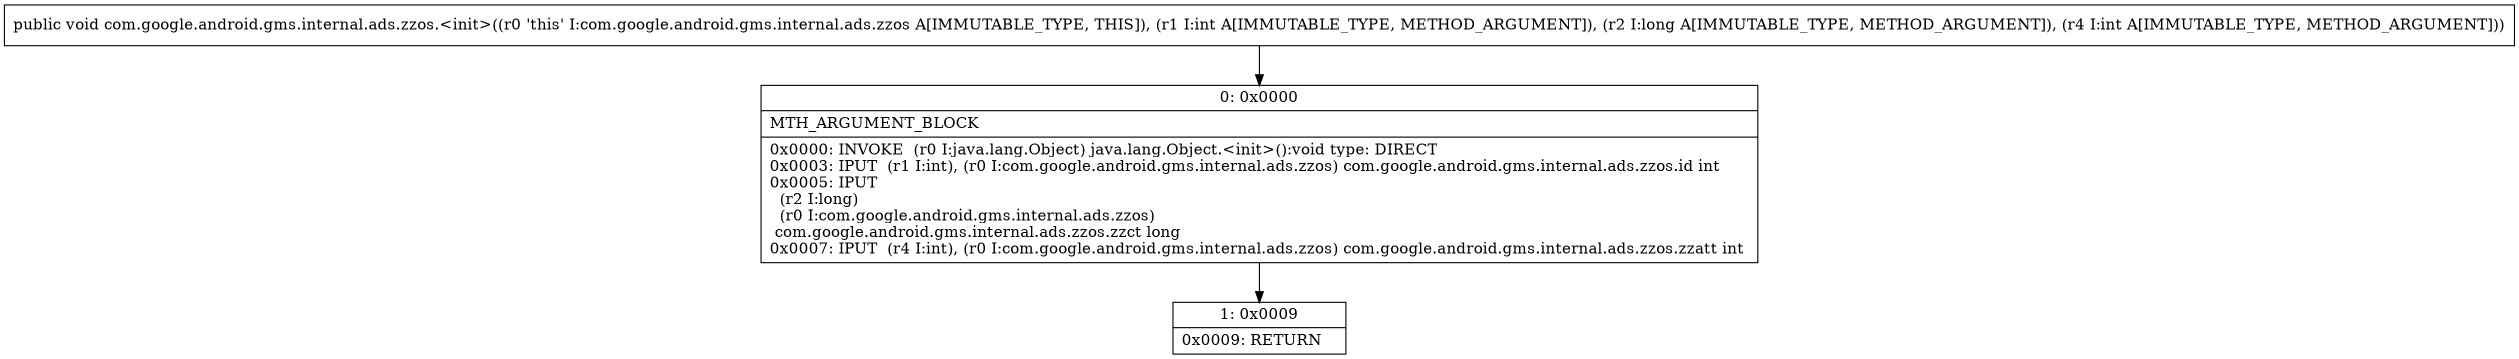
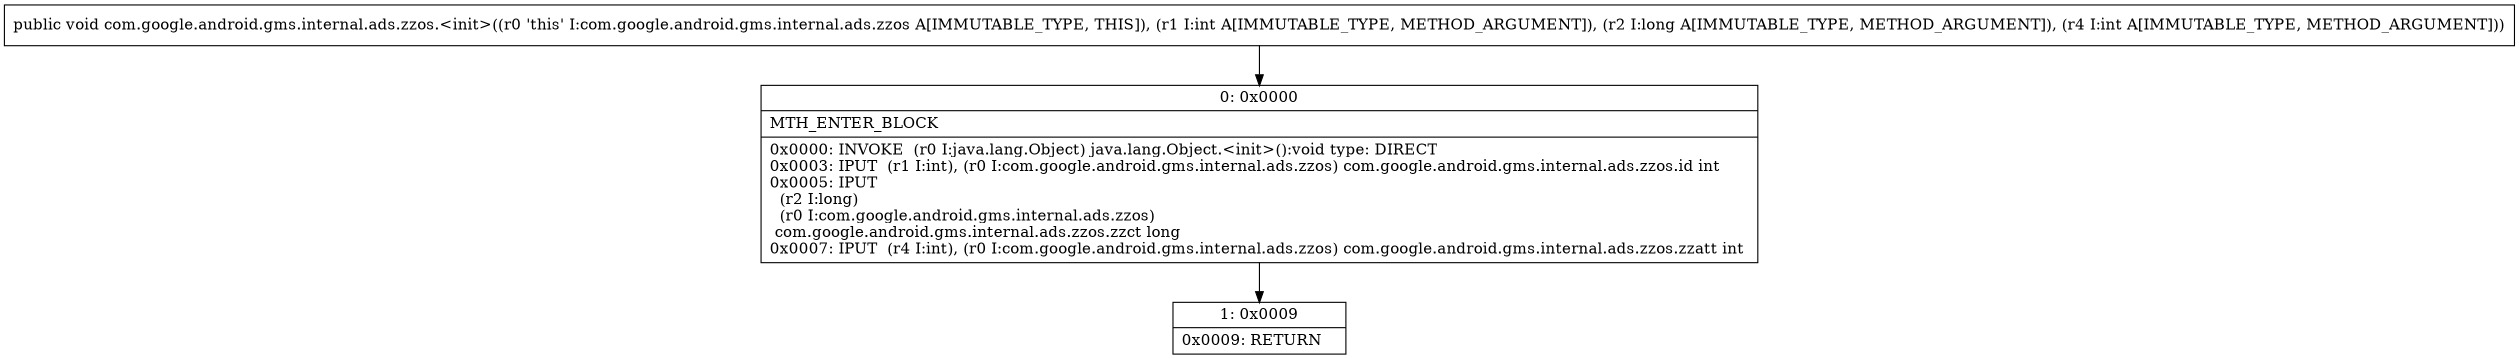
(875, 123) -> (855, 123)
